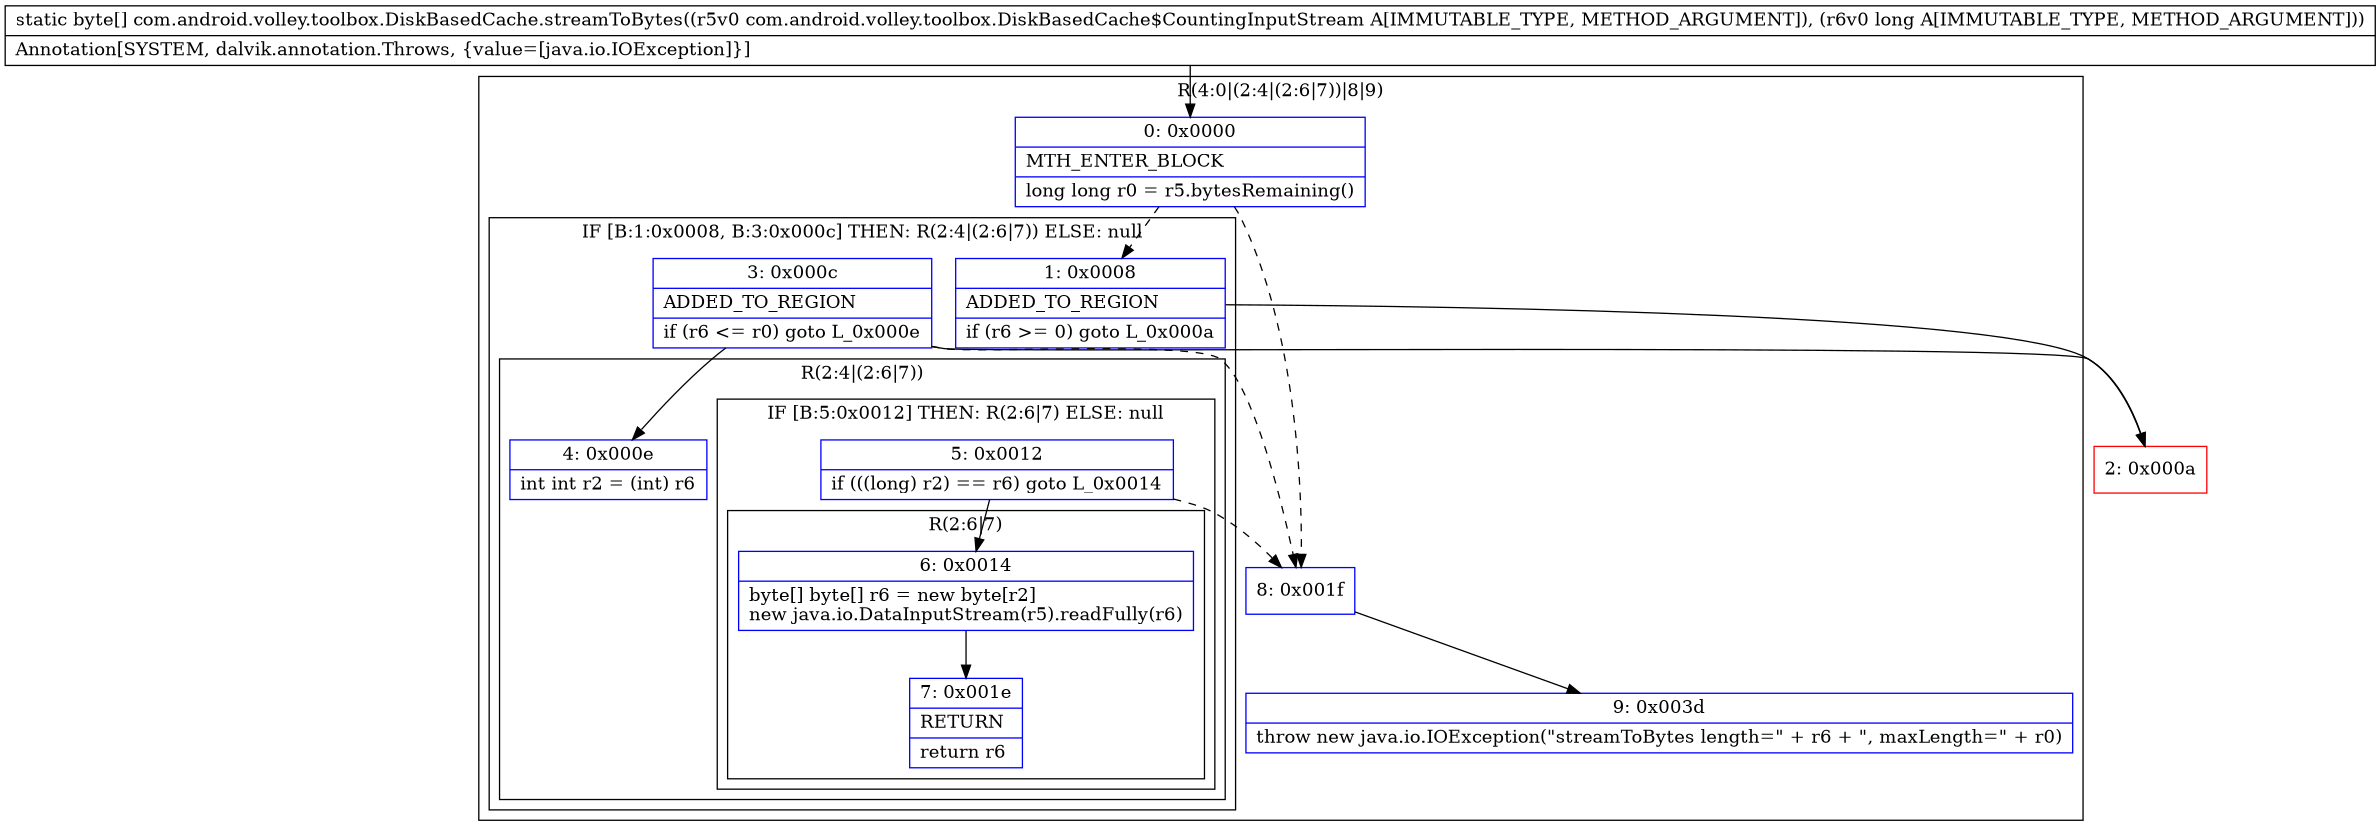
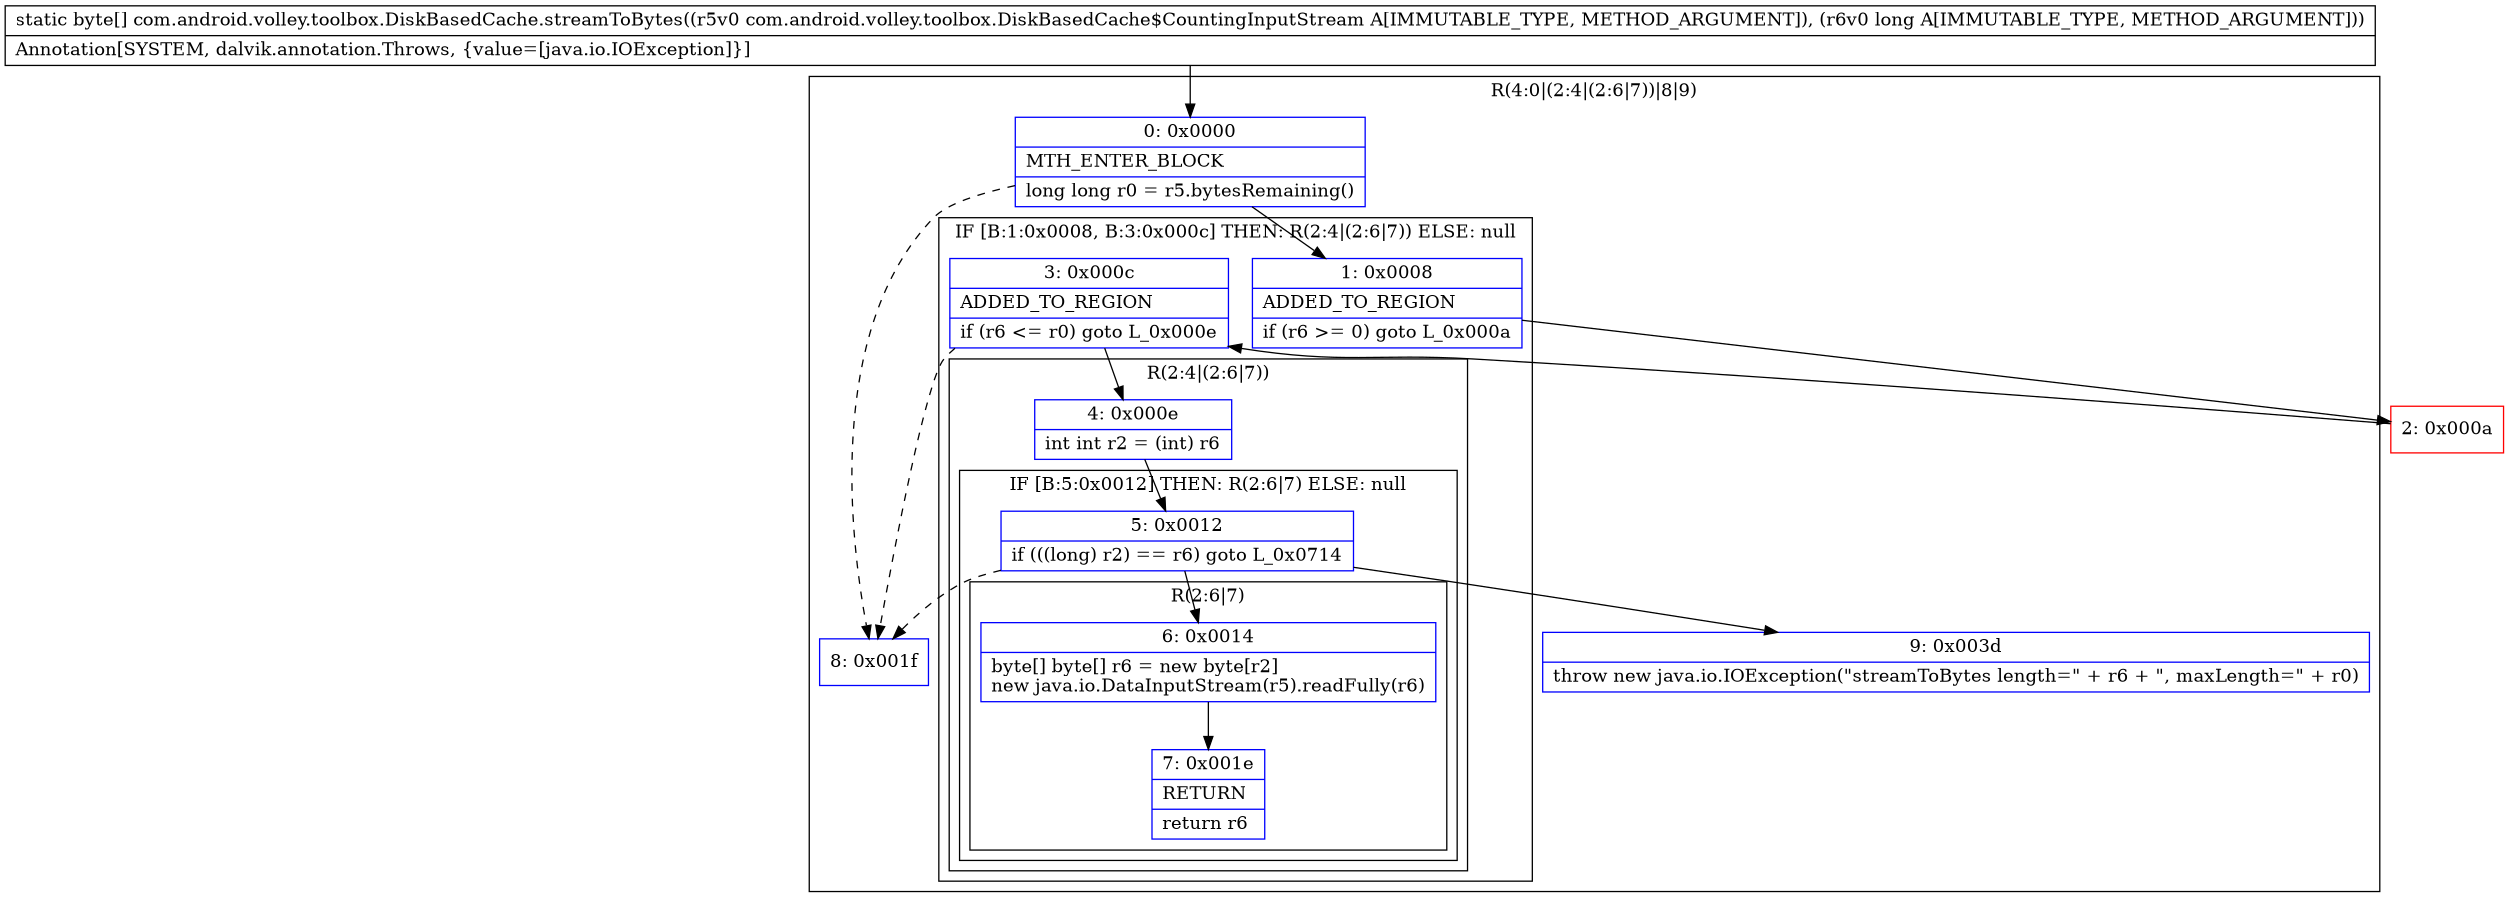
(1144, 227) -> (1283, 229)
(1557, 350) -> (1816, 381)
none -> (1153, 479)
(997, 484) -> (1177, 555)
(1461, 650) -> (1559, 598)
